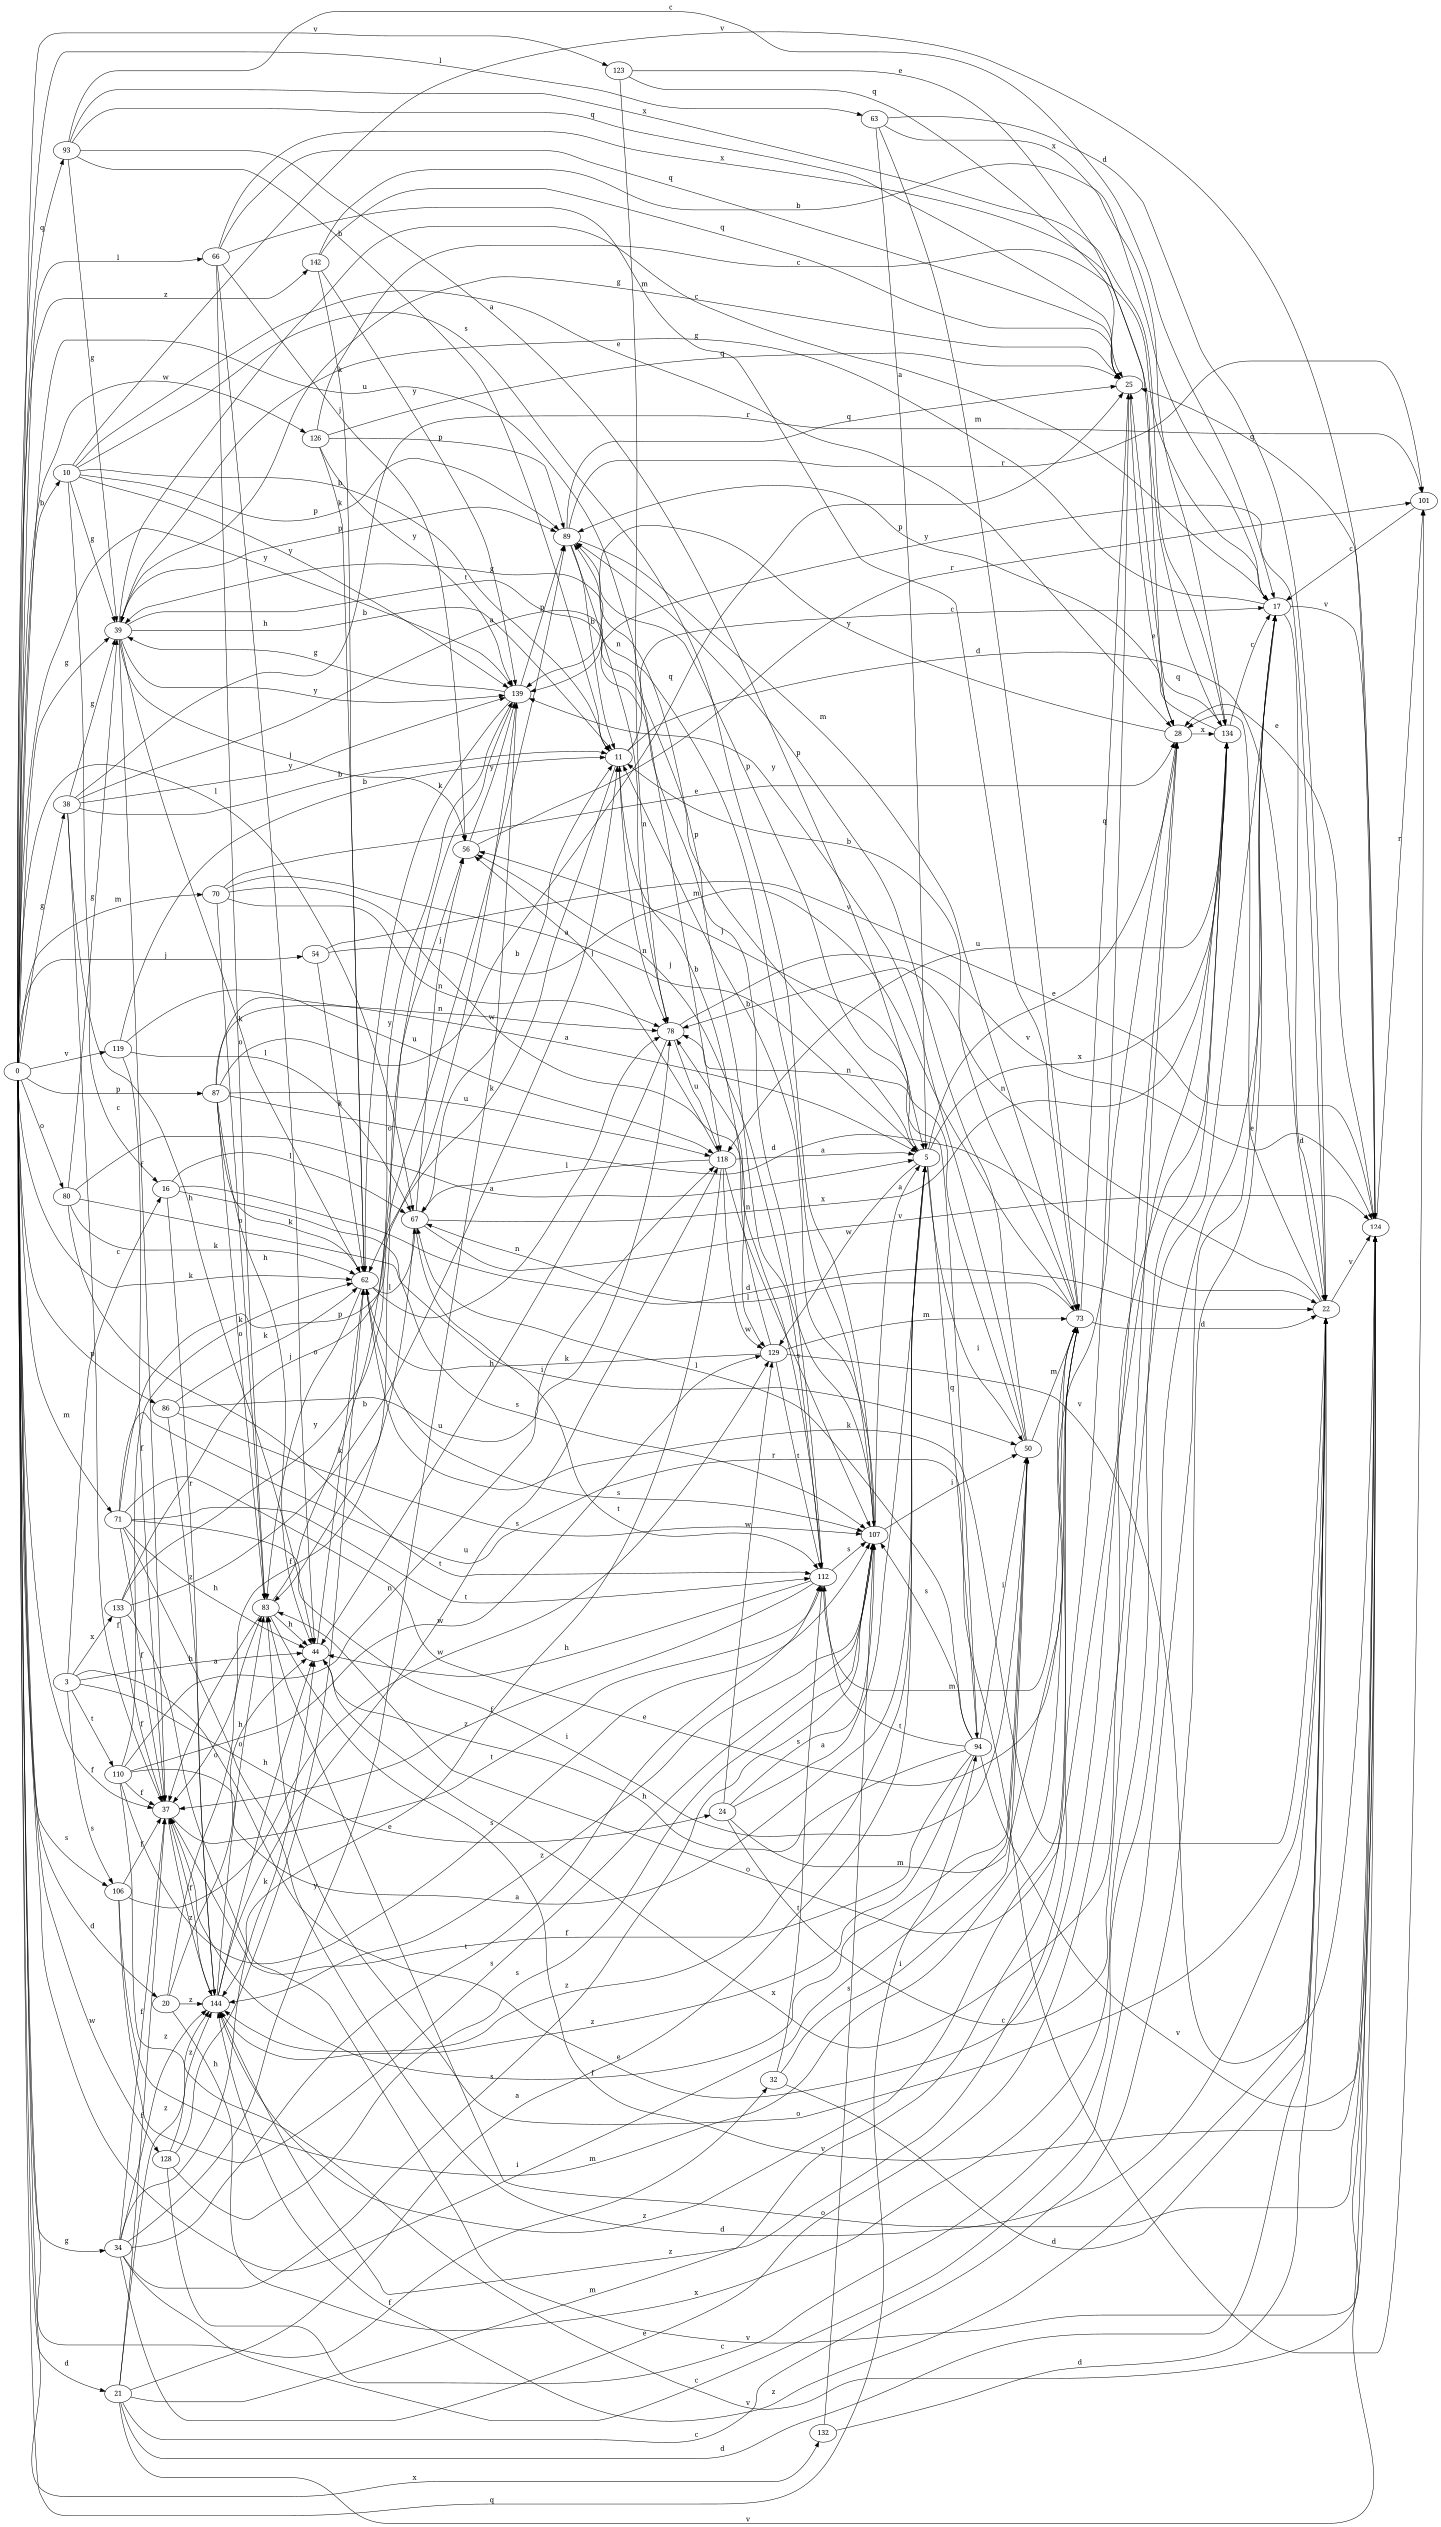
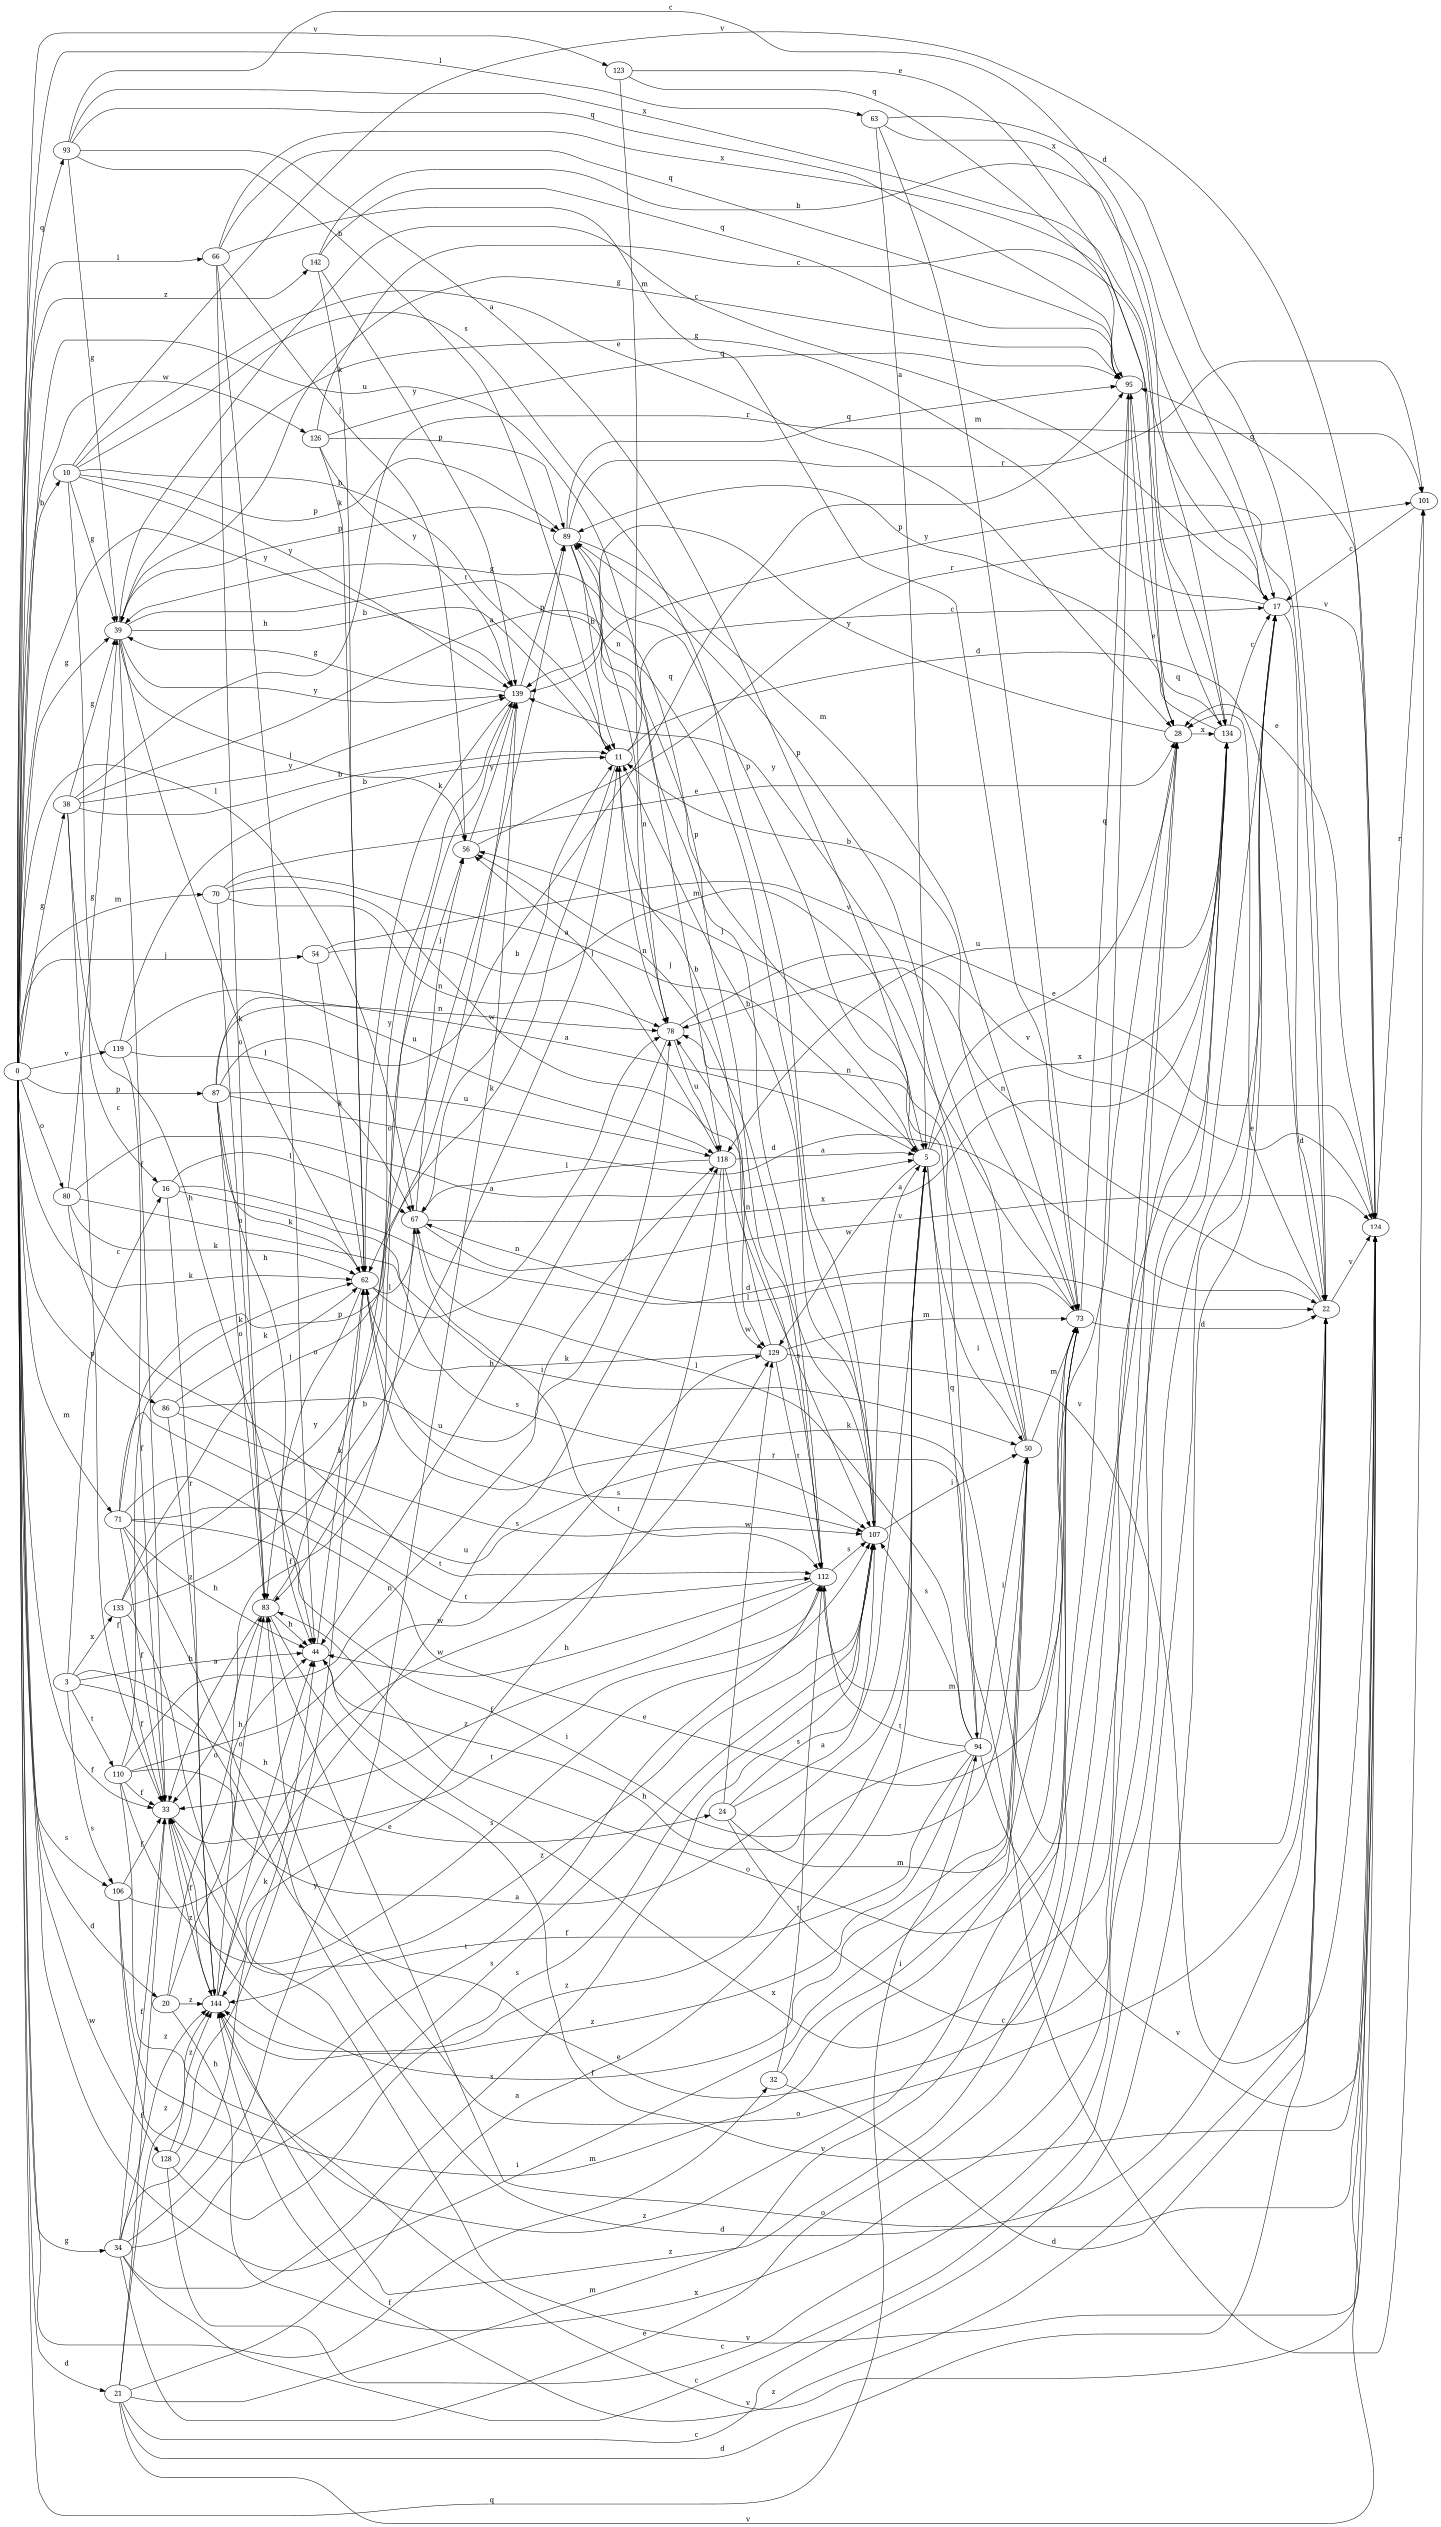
(1129, 385) -> (1129, 385)
(166, 1810) -> (166, 1810)
(823, 2433) -> none
